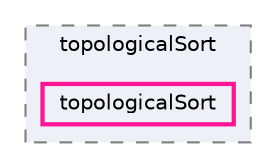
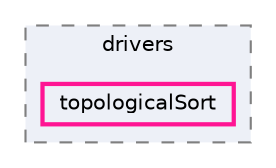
(138, 46) -> (138, 46)
